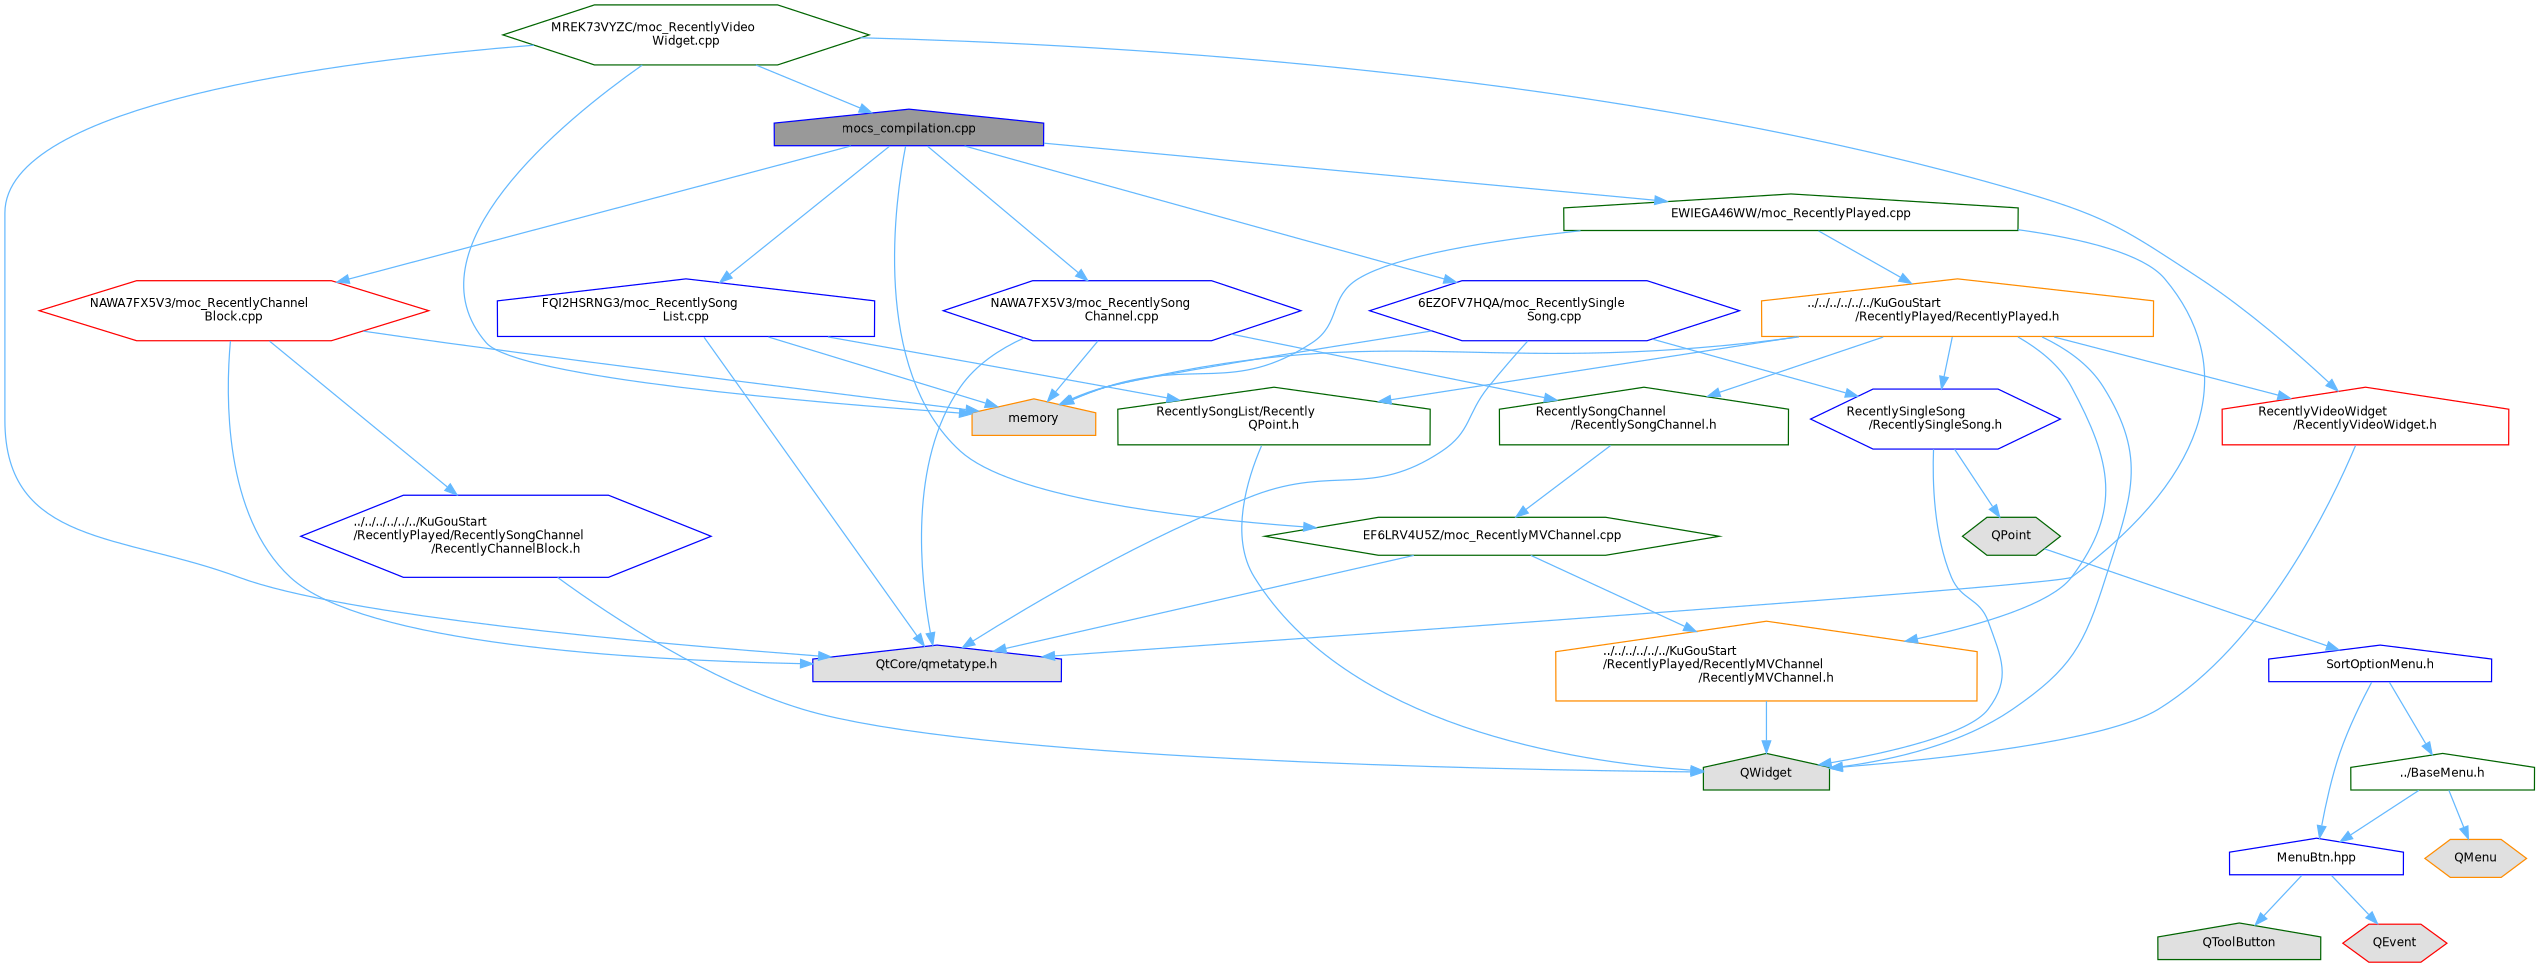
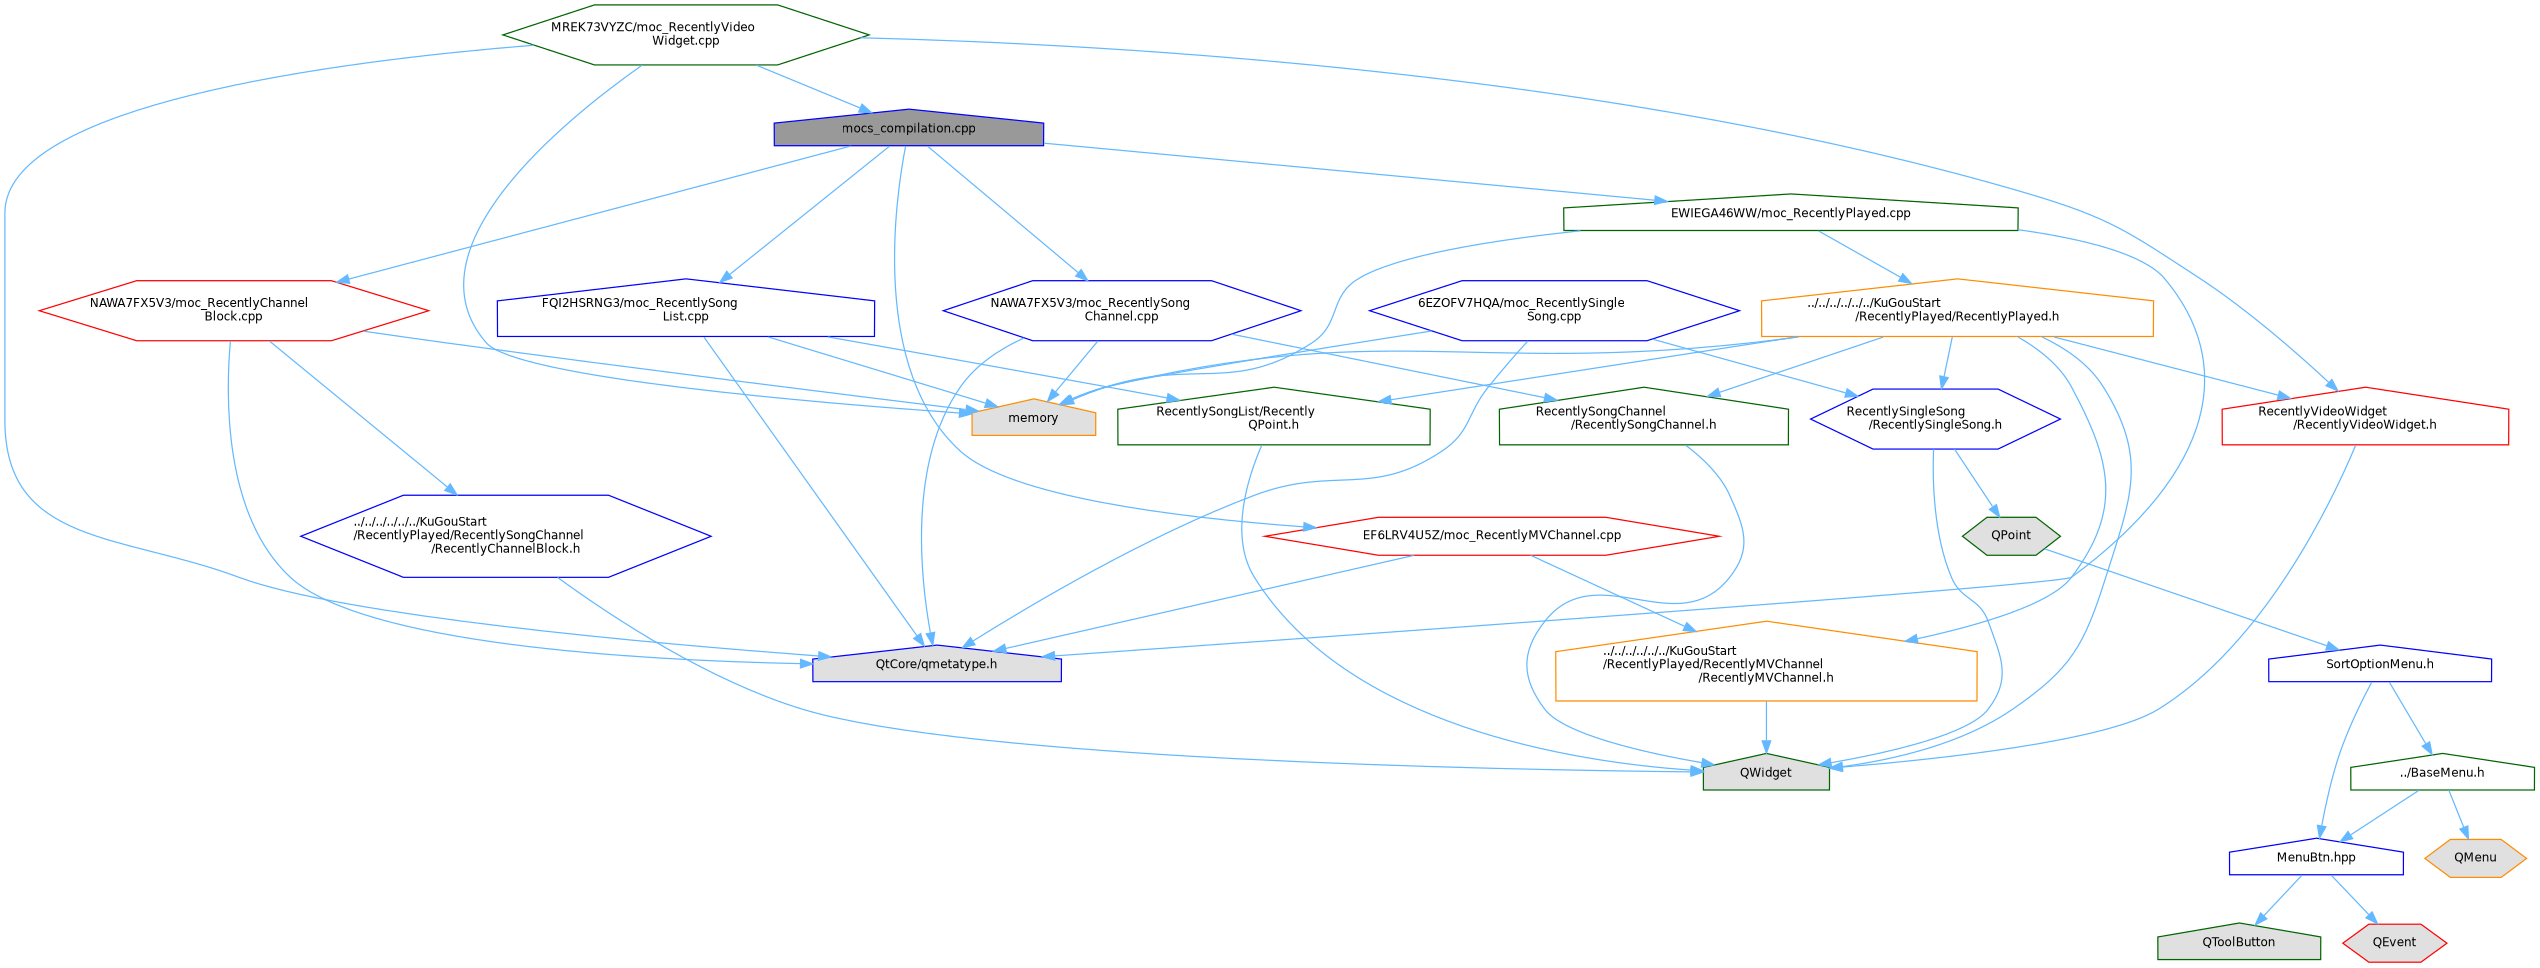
(1204, 212) -> none
(1568, 478) -> (1583, 598)
(1492, 536) -> (1492, 536)
